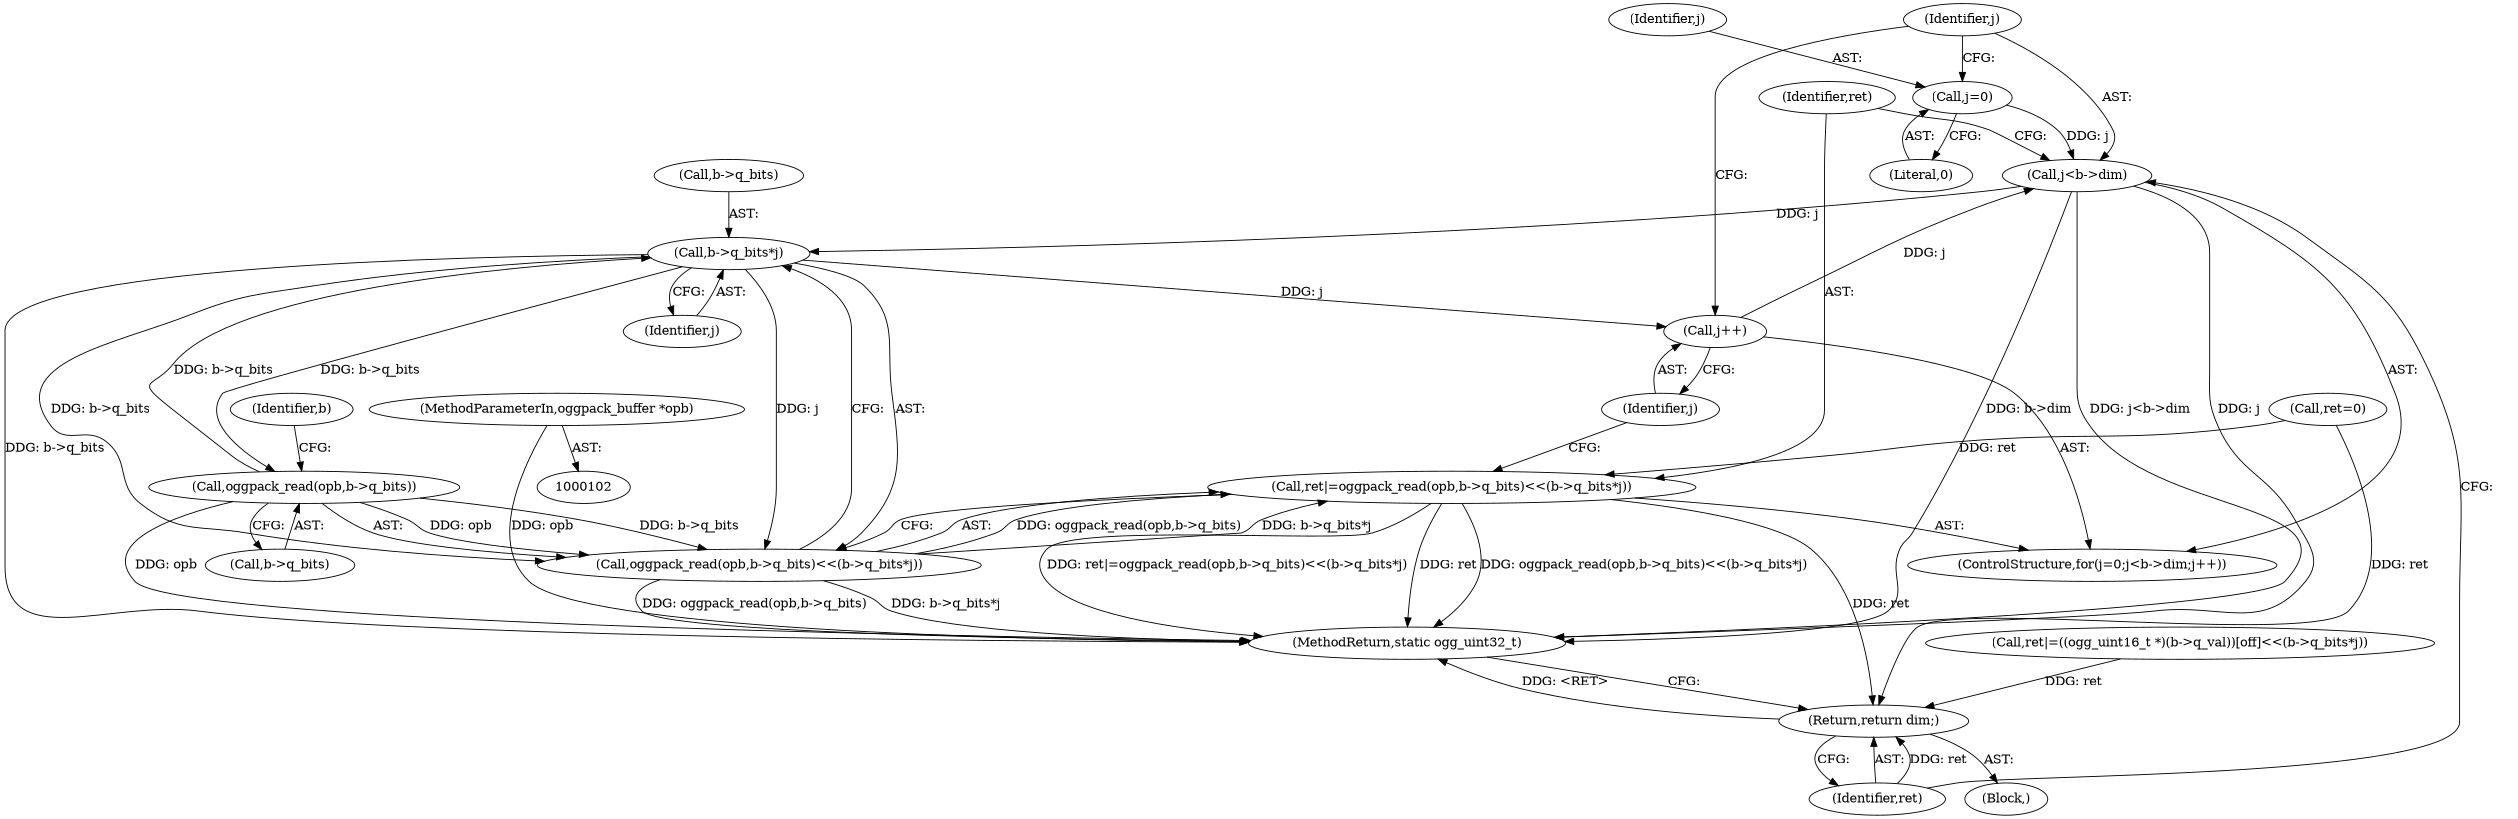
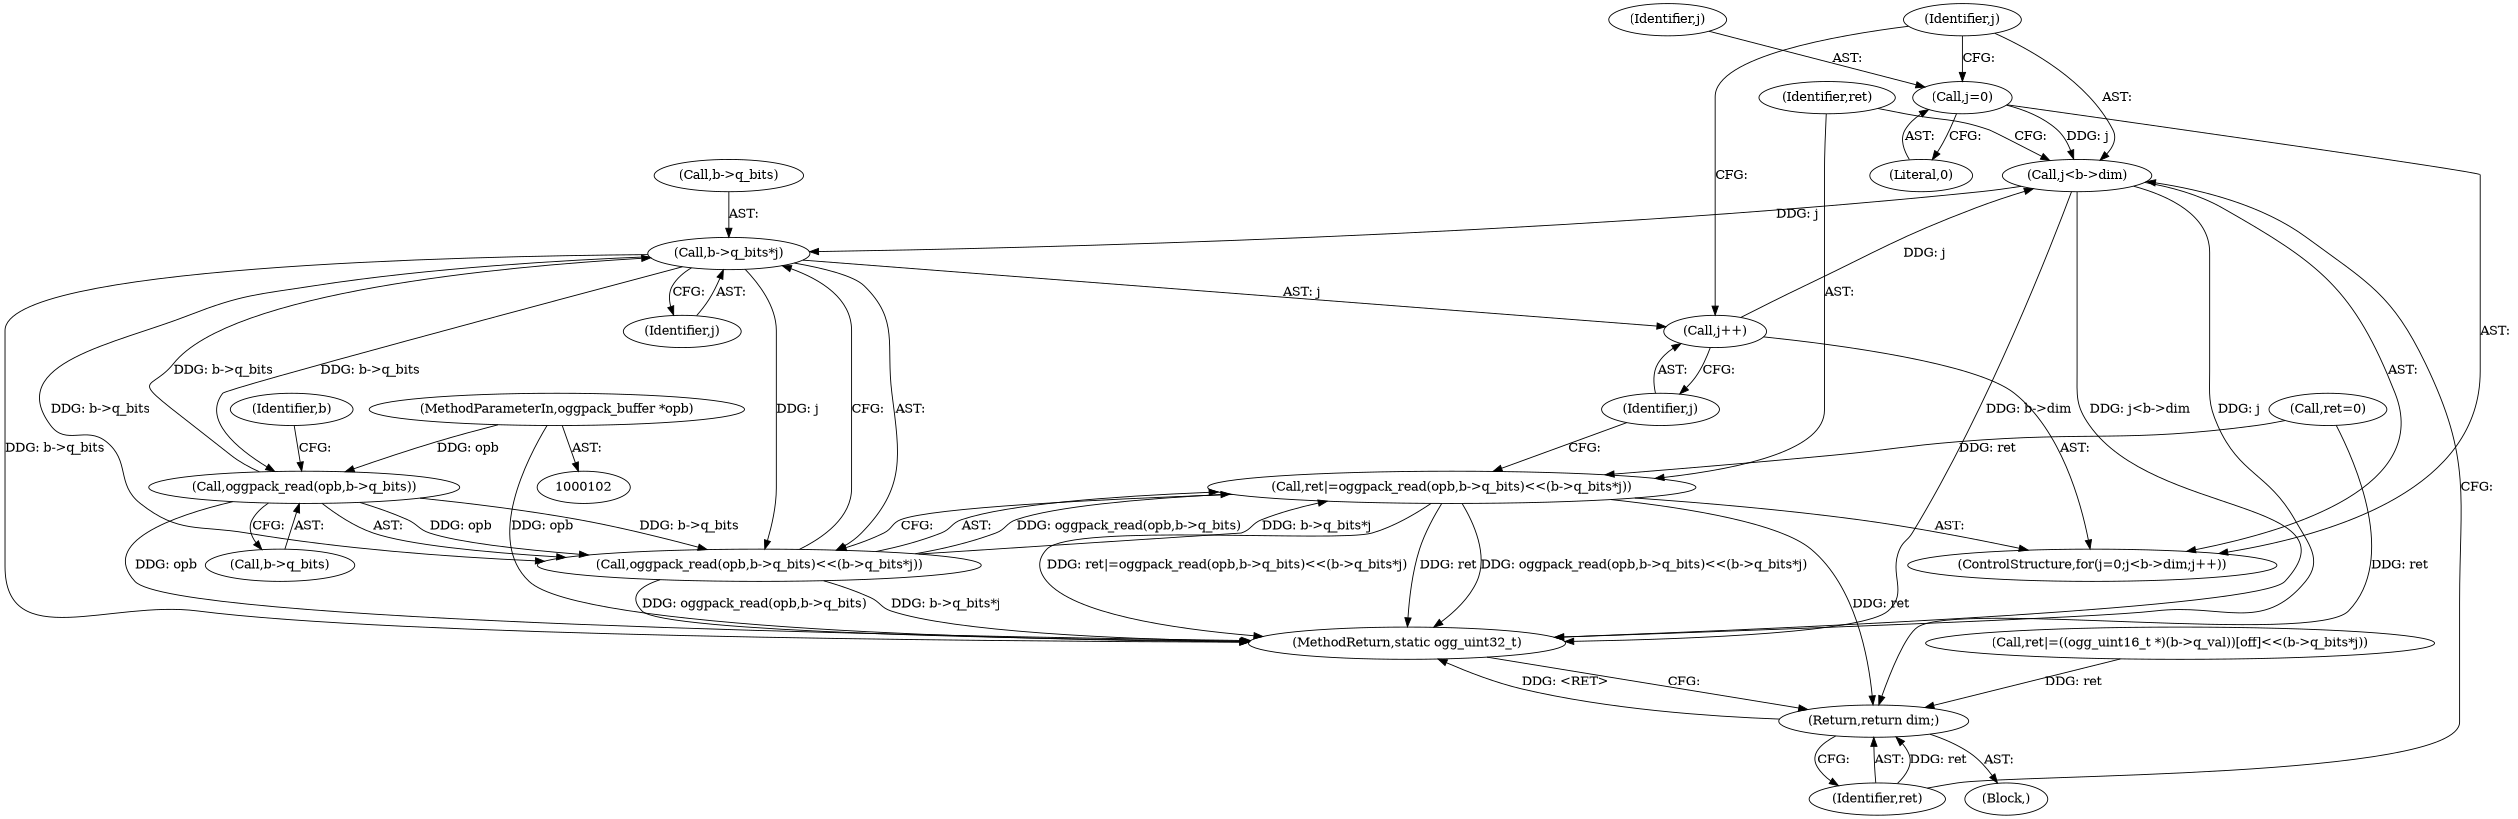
none -> (2480, 202)
(1302, 292) -> (1302, 292)
none -> (425, 445)
